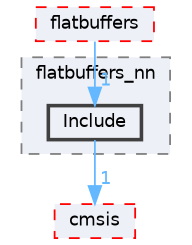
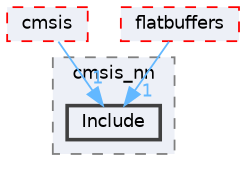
(96, 74) -> (114, 74)
(95, 165) -> (77, 69)
